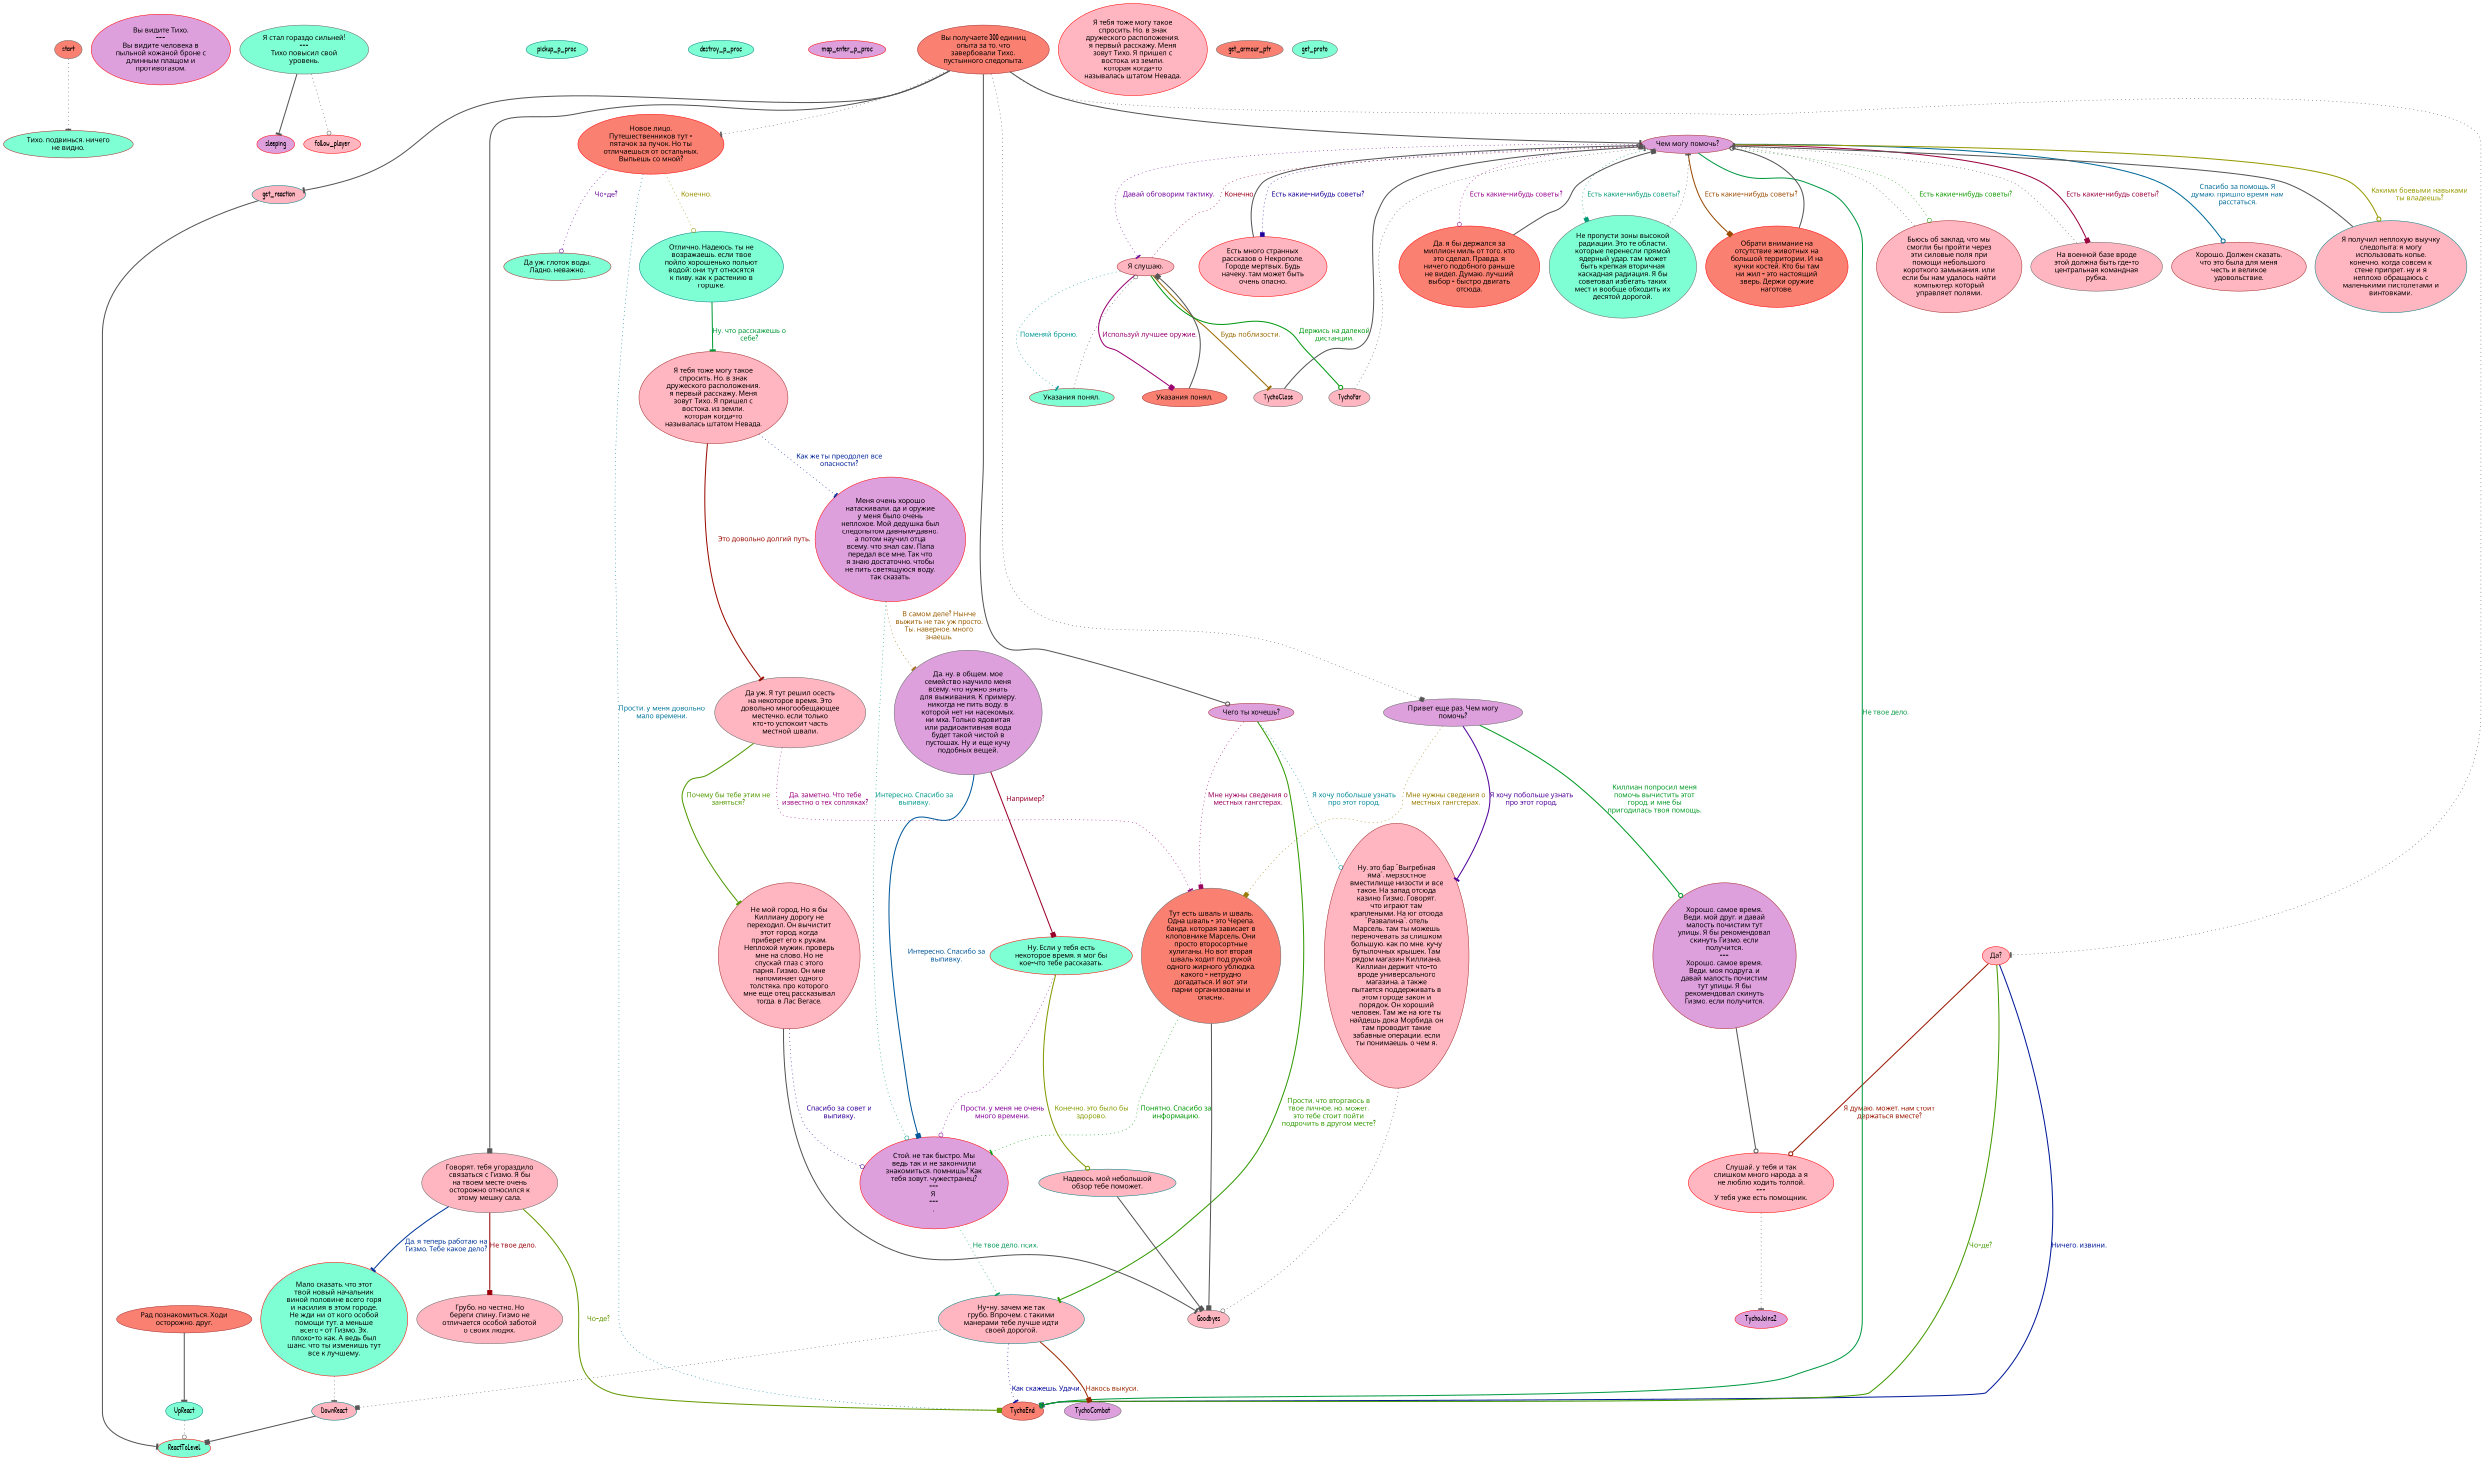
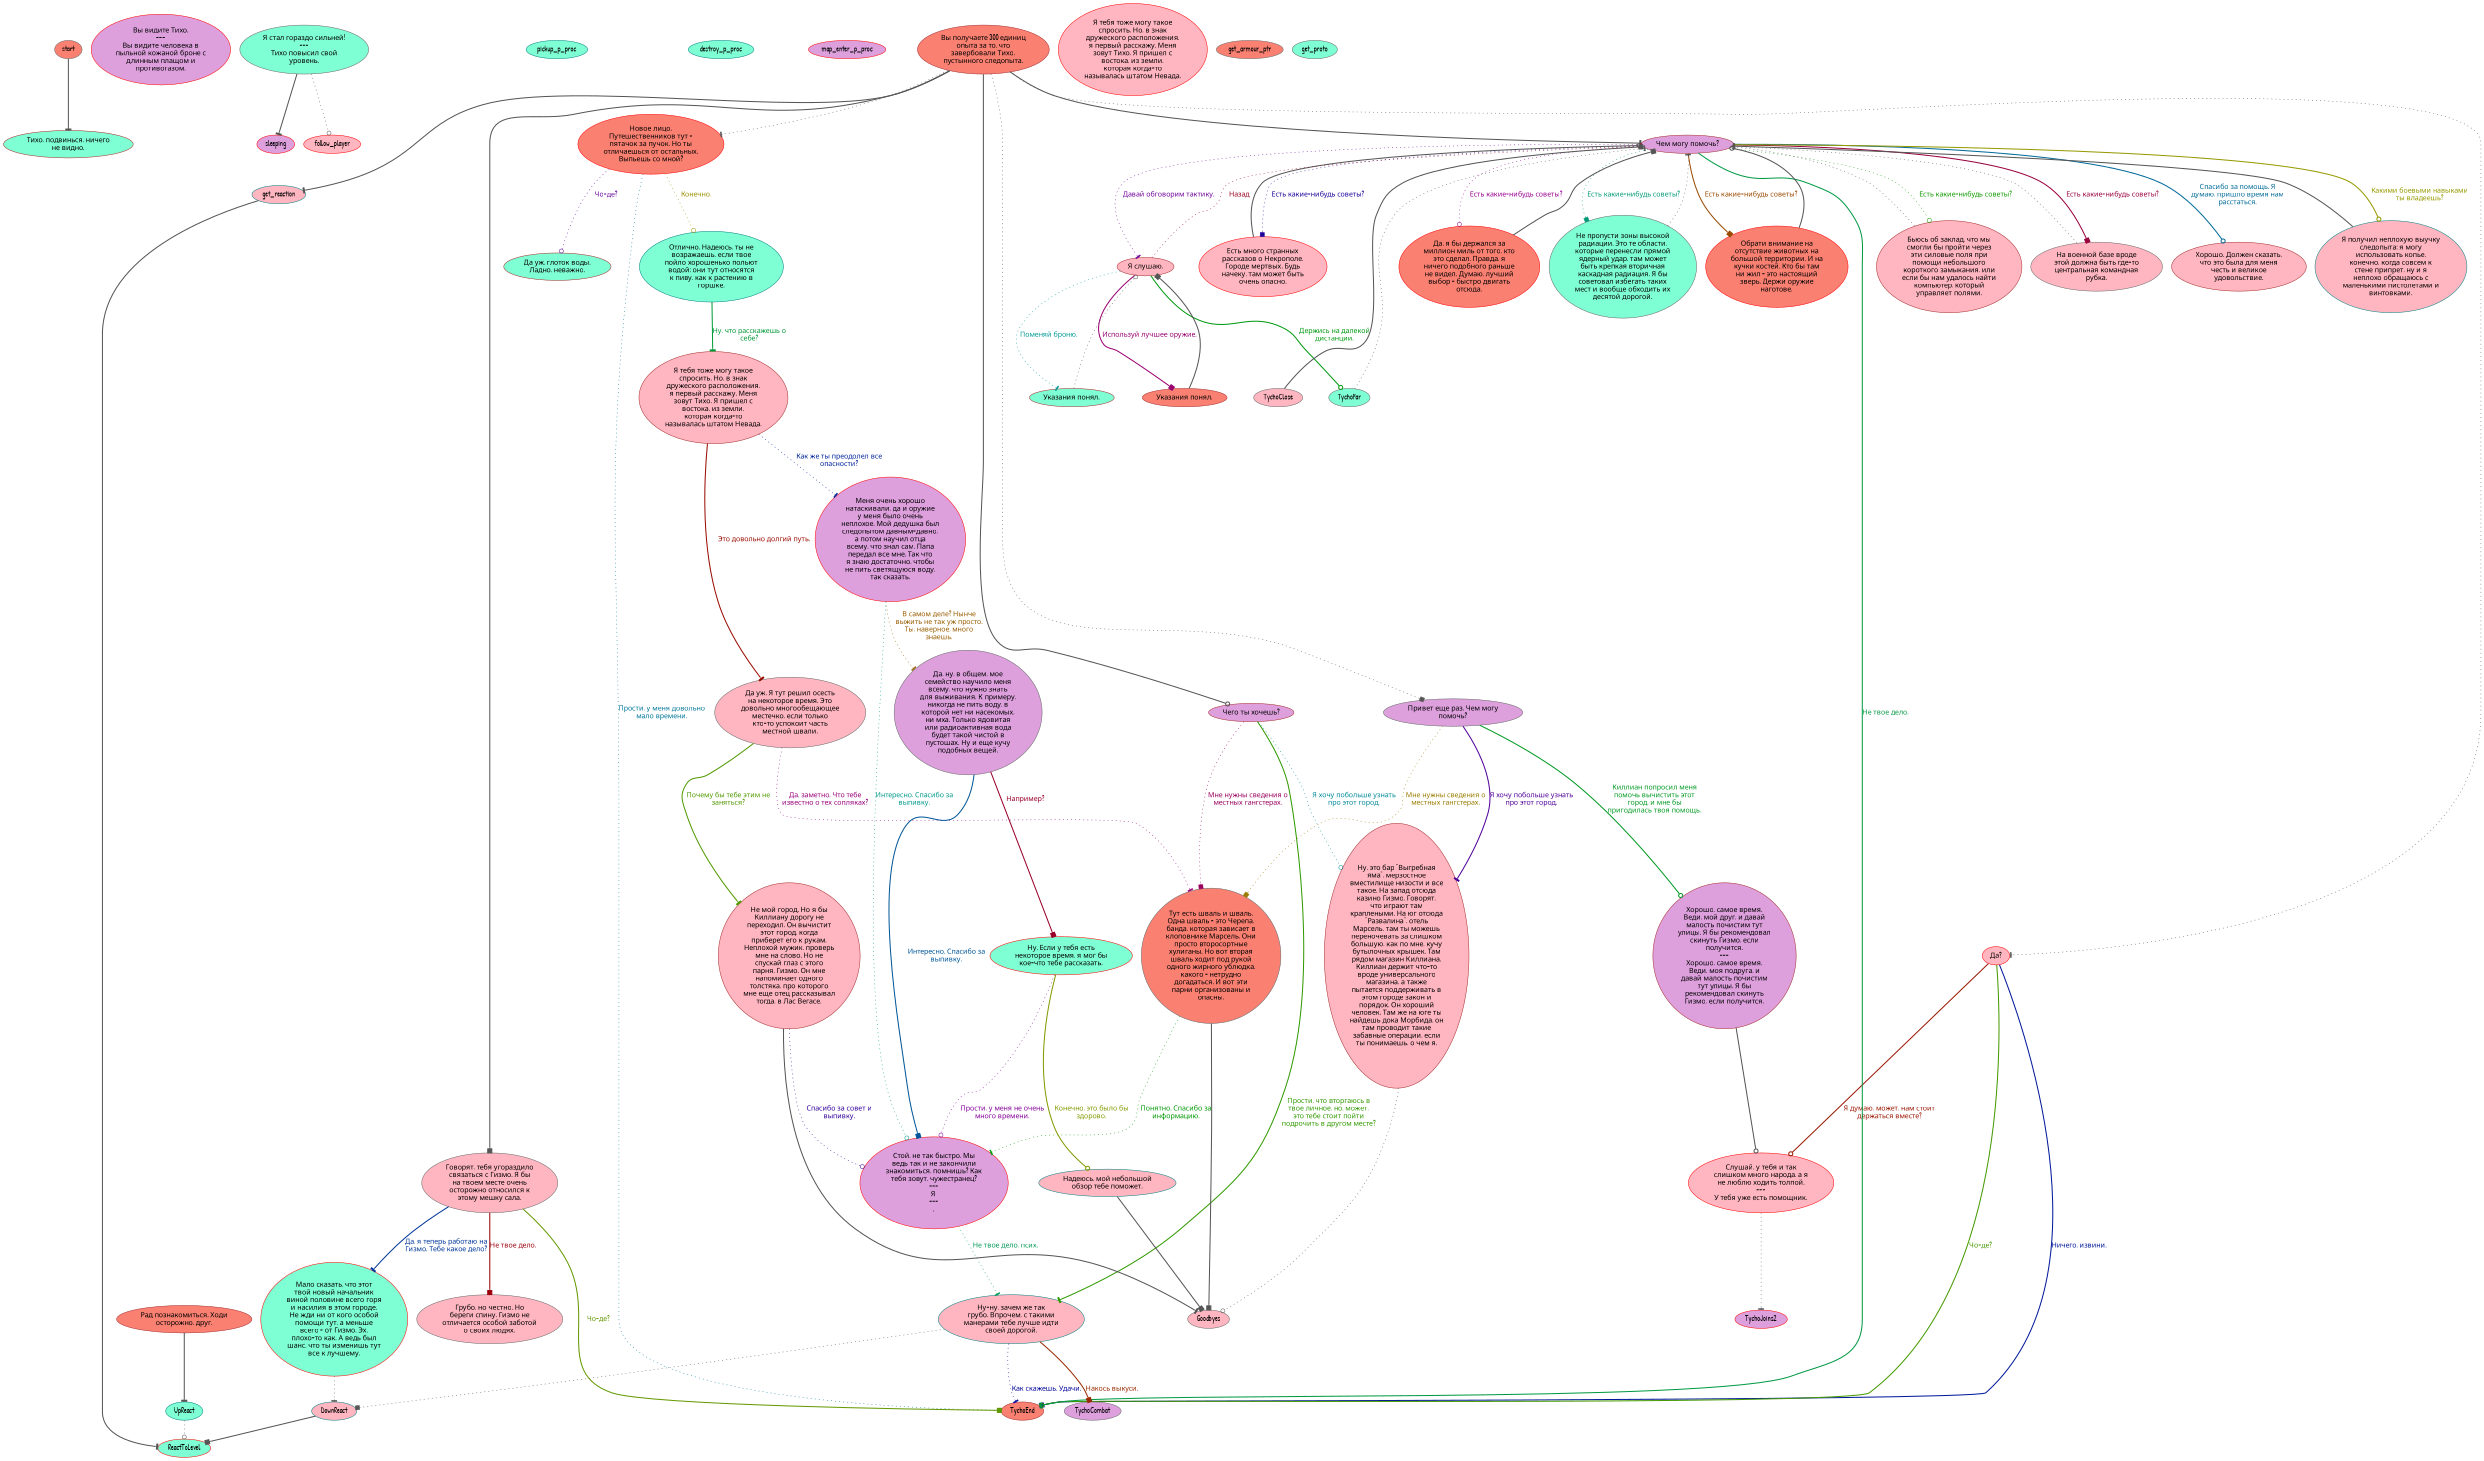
(68, 93) -> (68, 93)
(1239, 195) -> (1239, 195)
(1210, 332) -> none
(1349, 398) -> (1349, 398)
